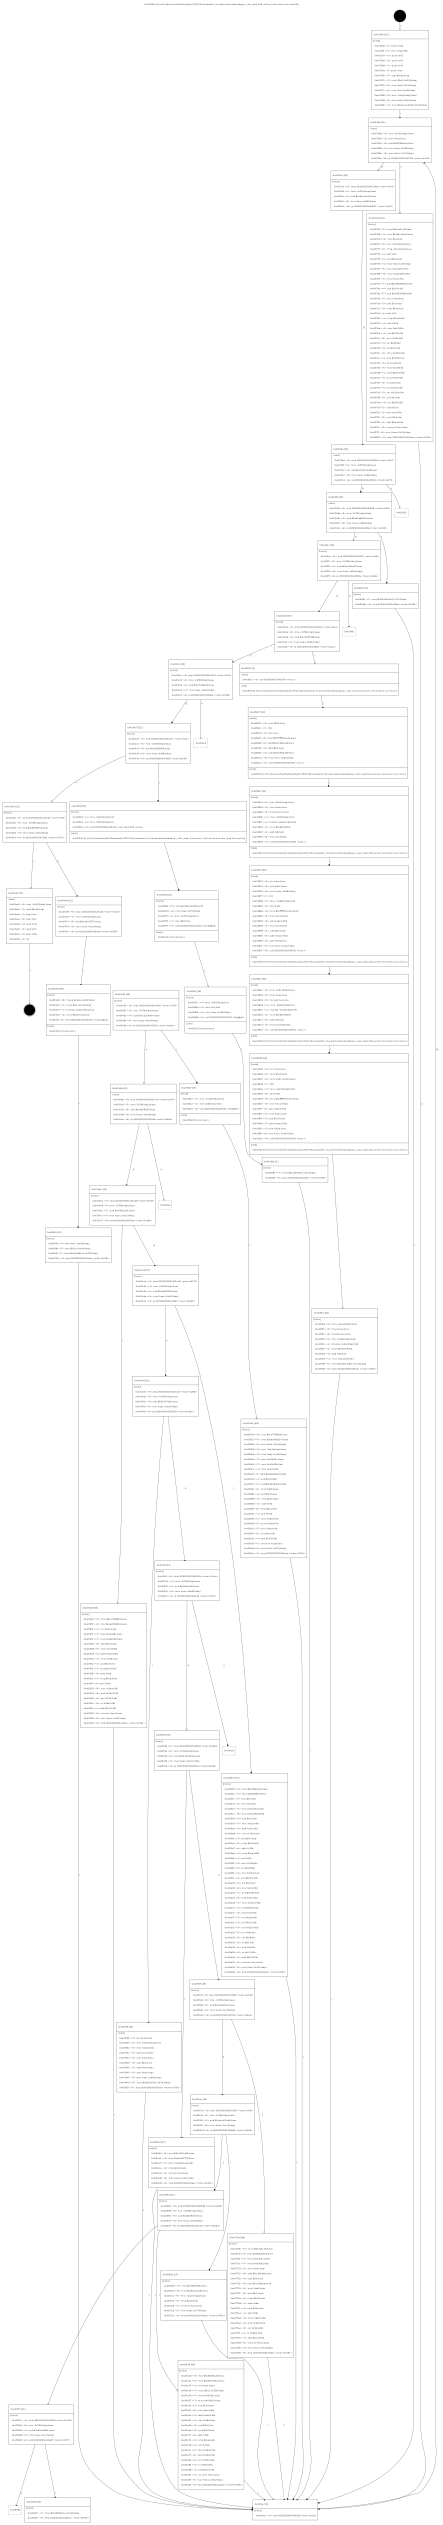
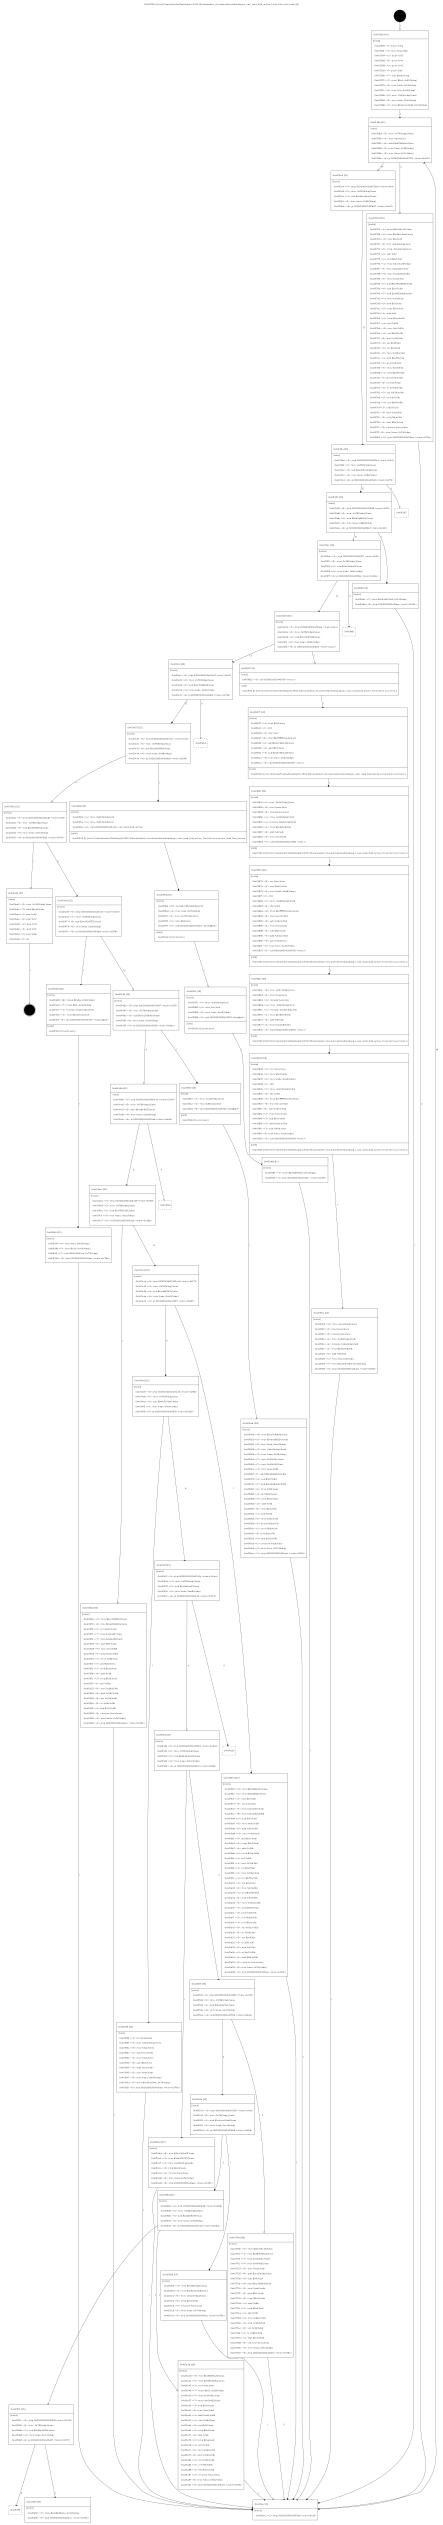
none -> (117, 963)
